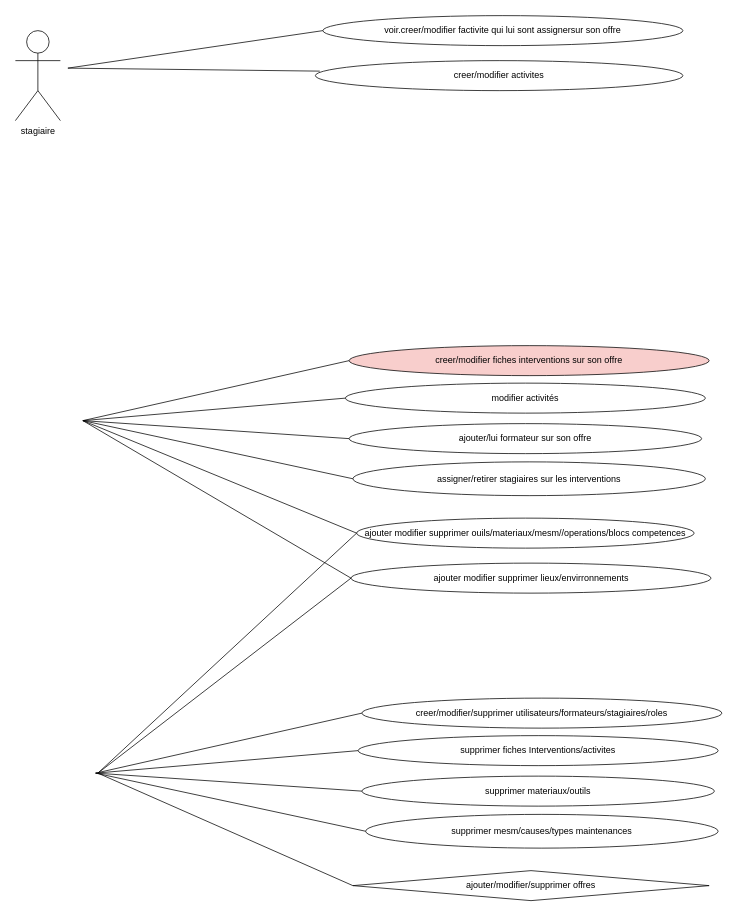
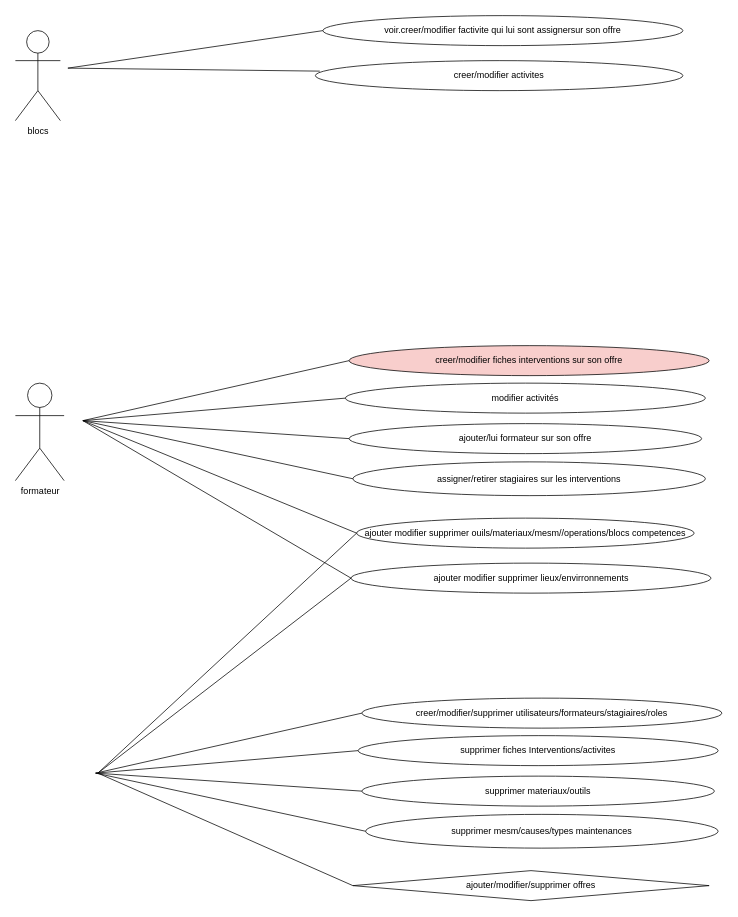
(38, 131) -> (38, 131)
none -> (40, 432)
